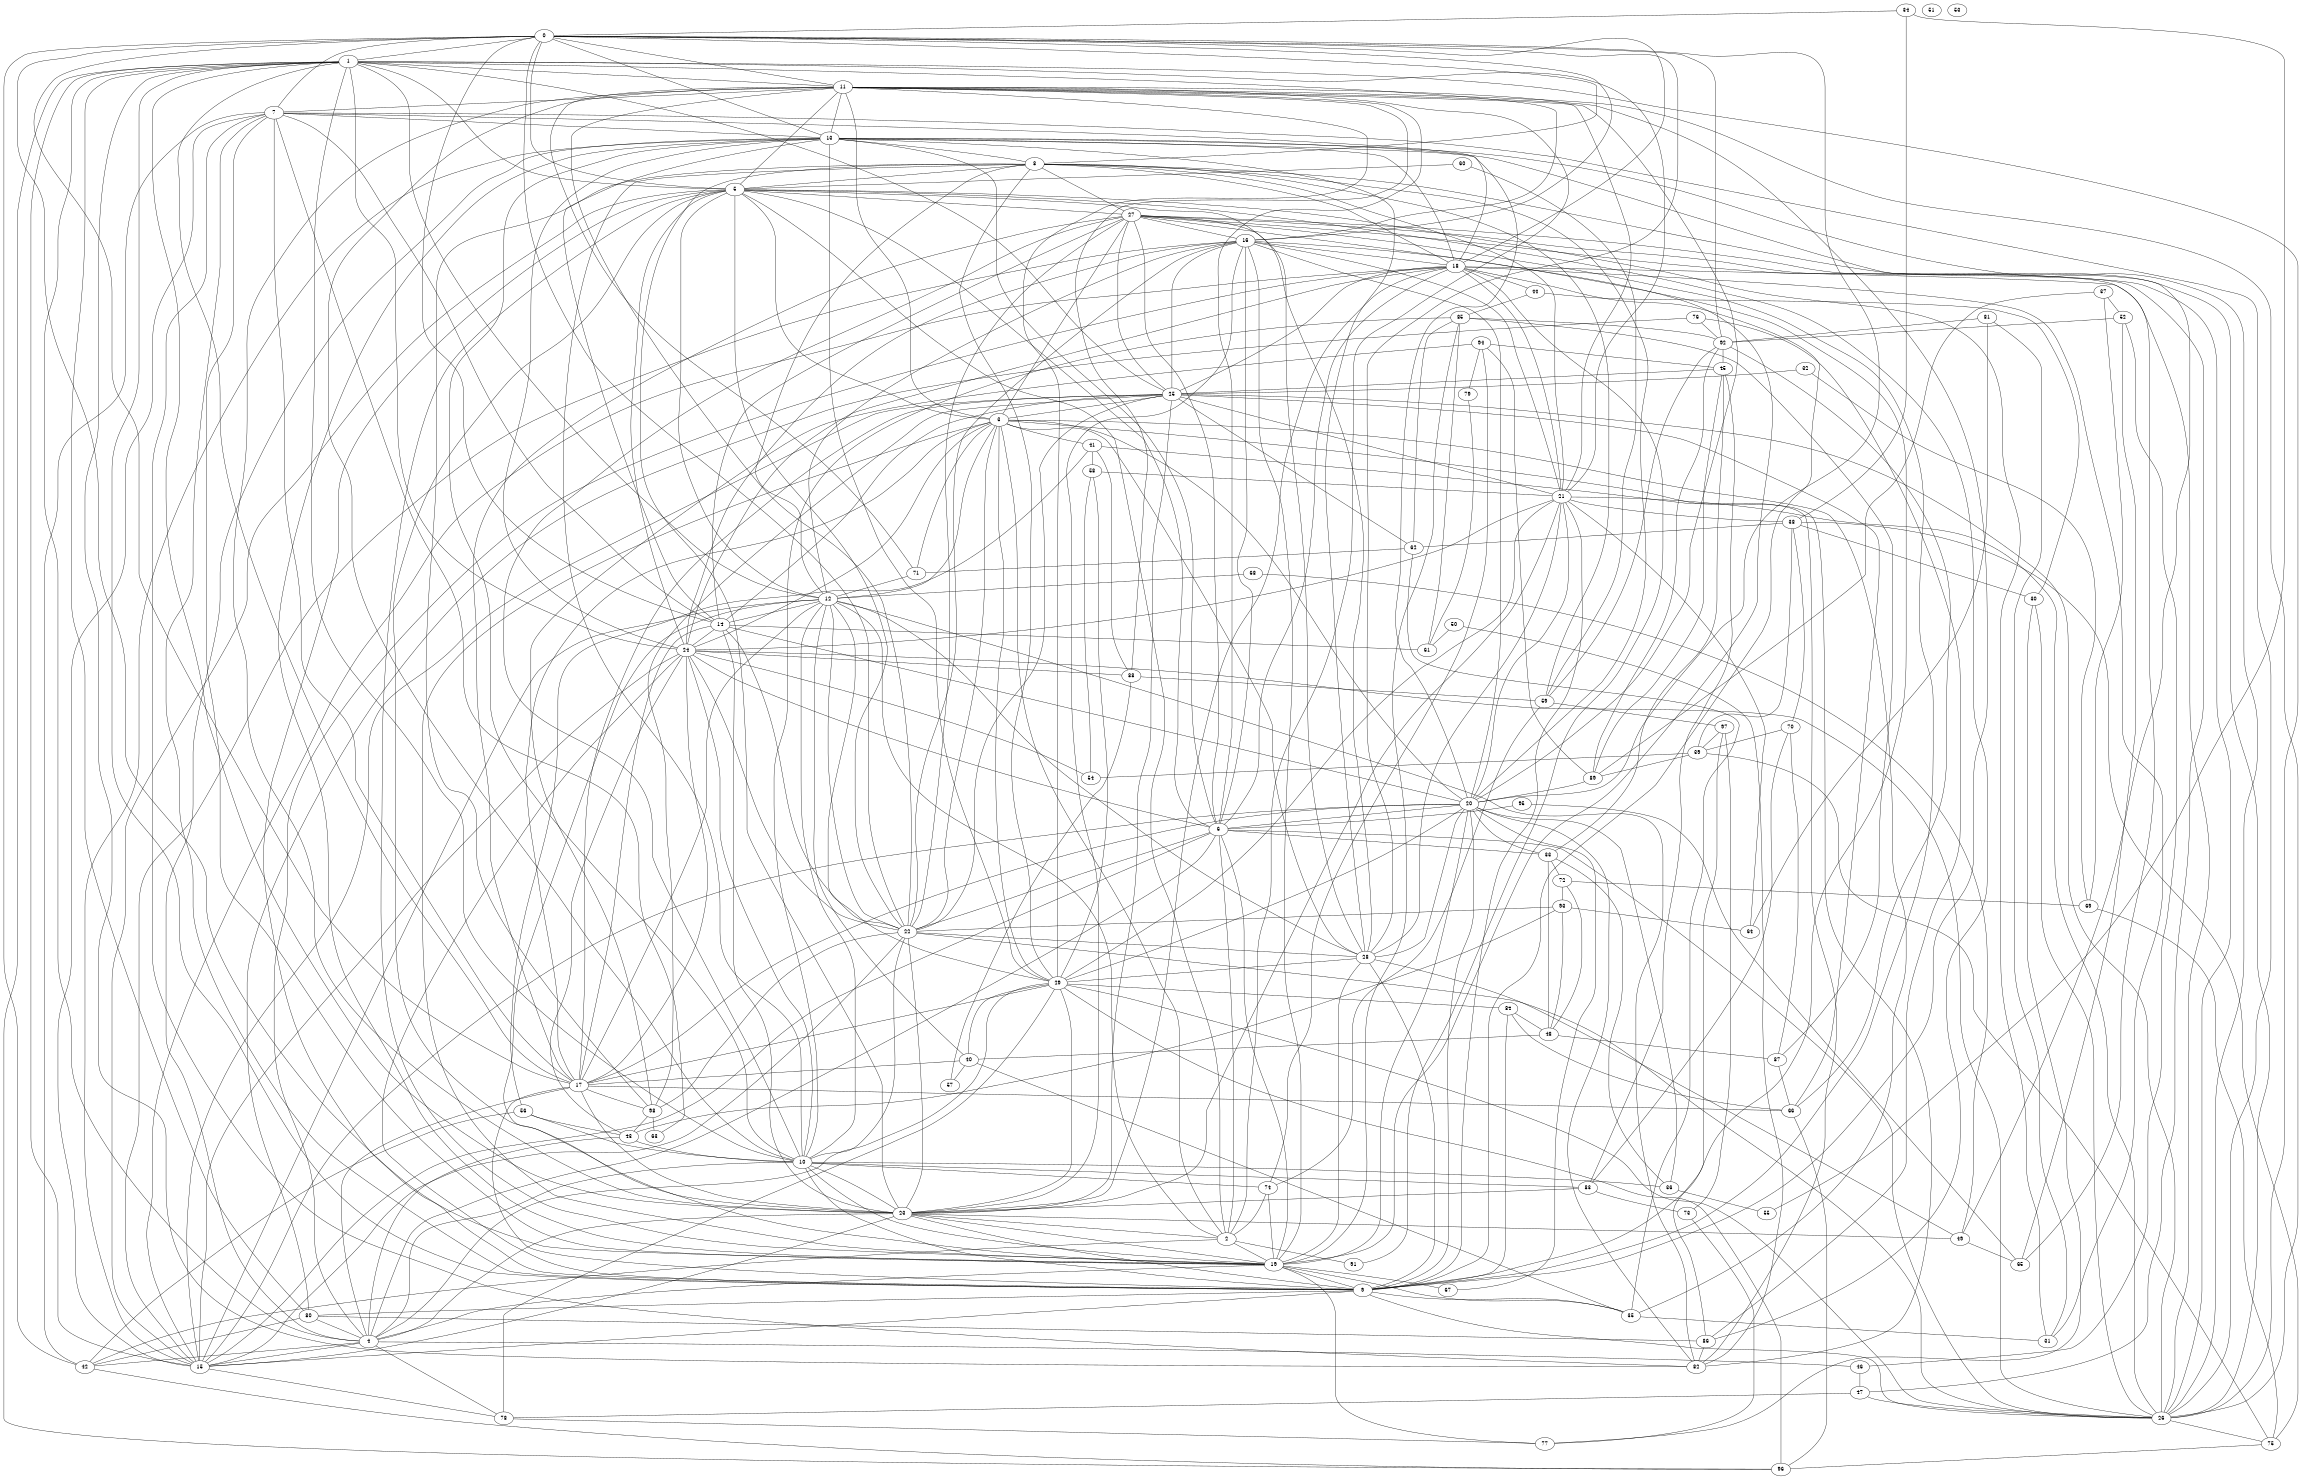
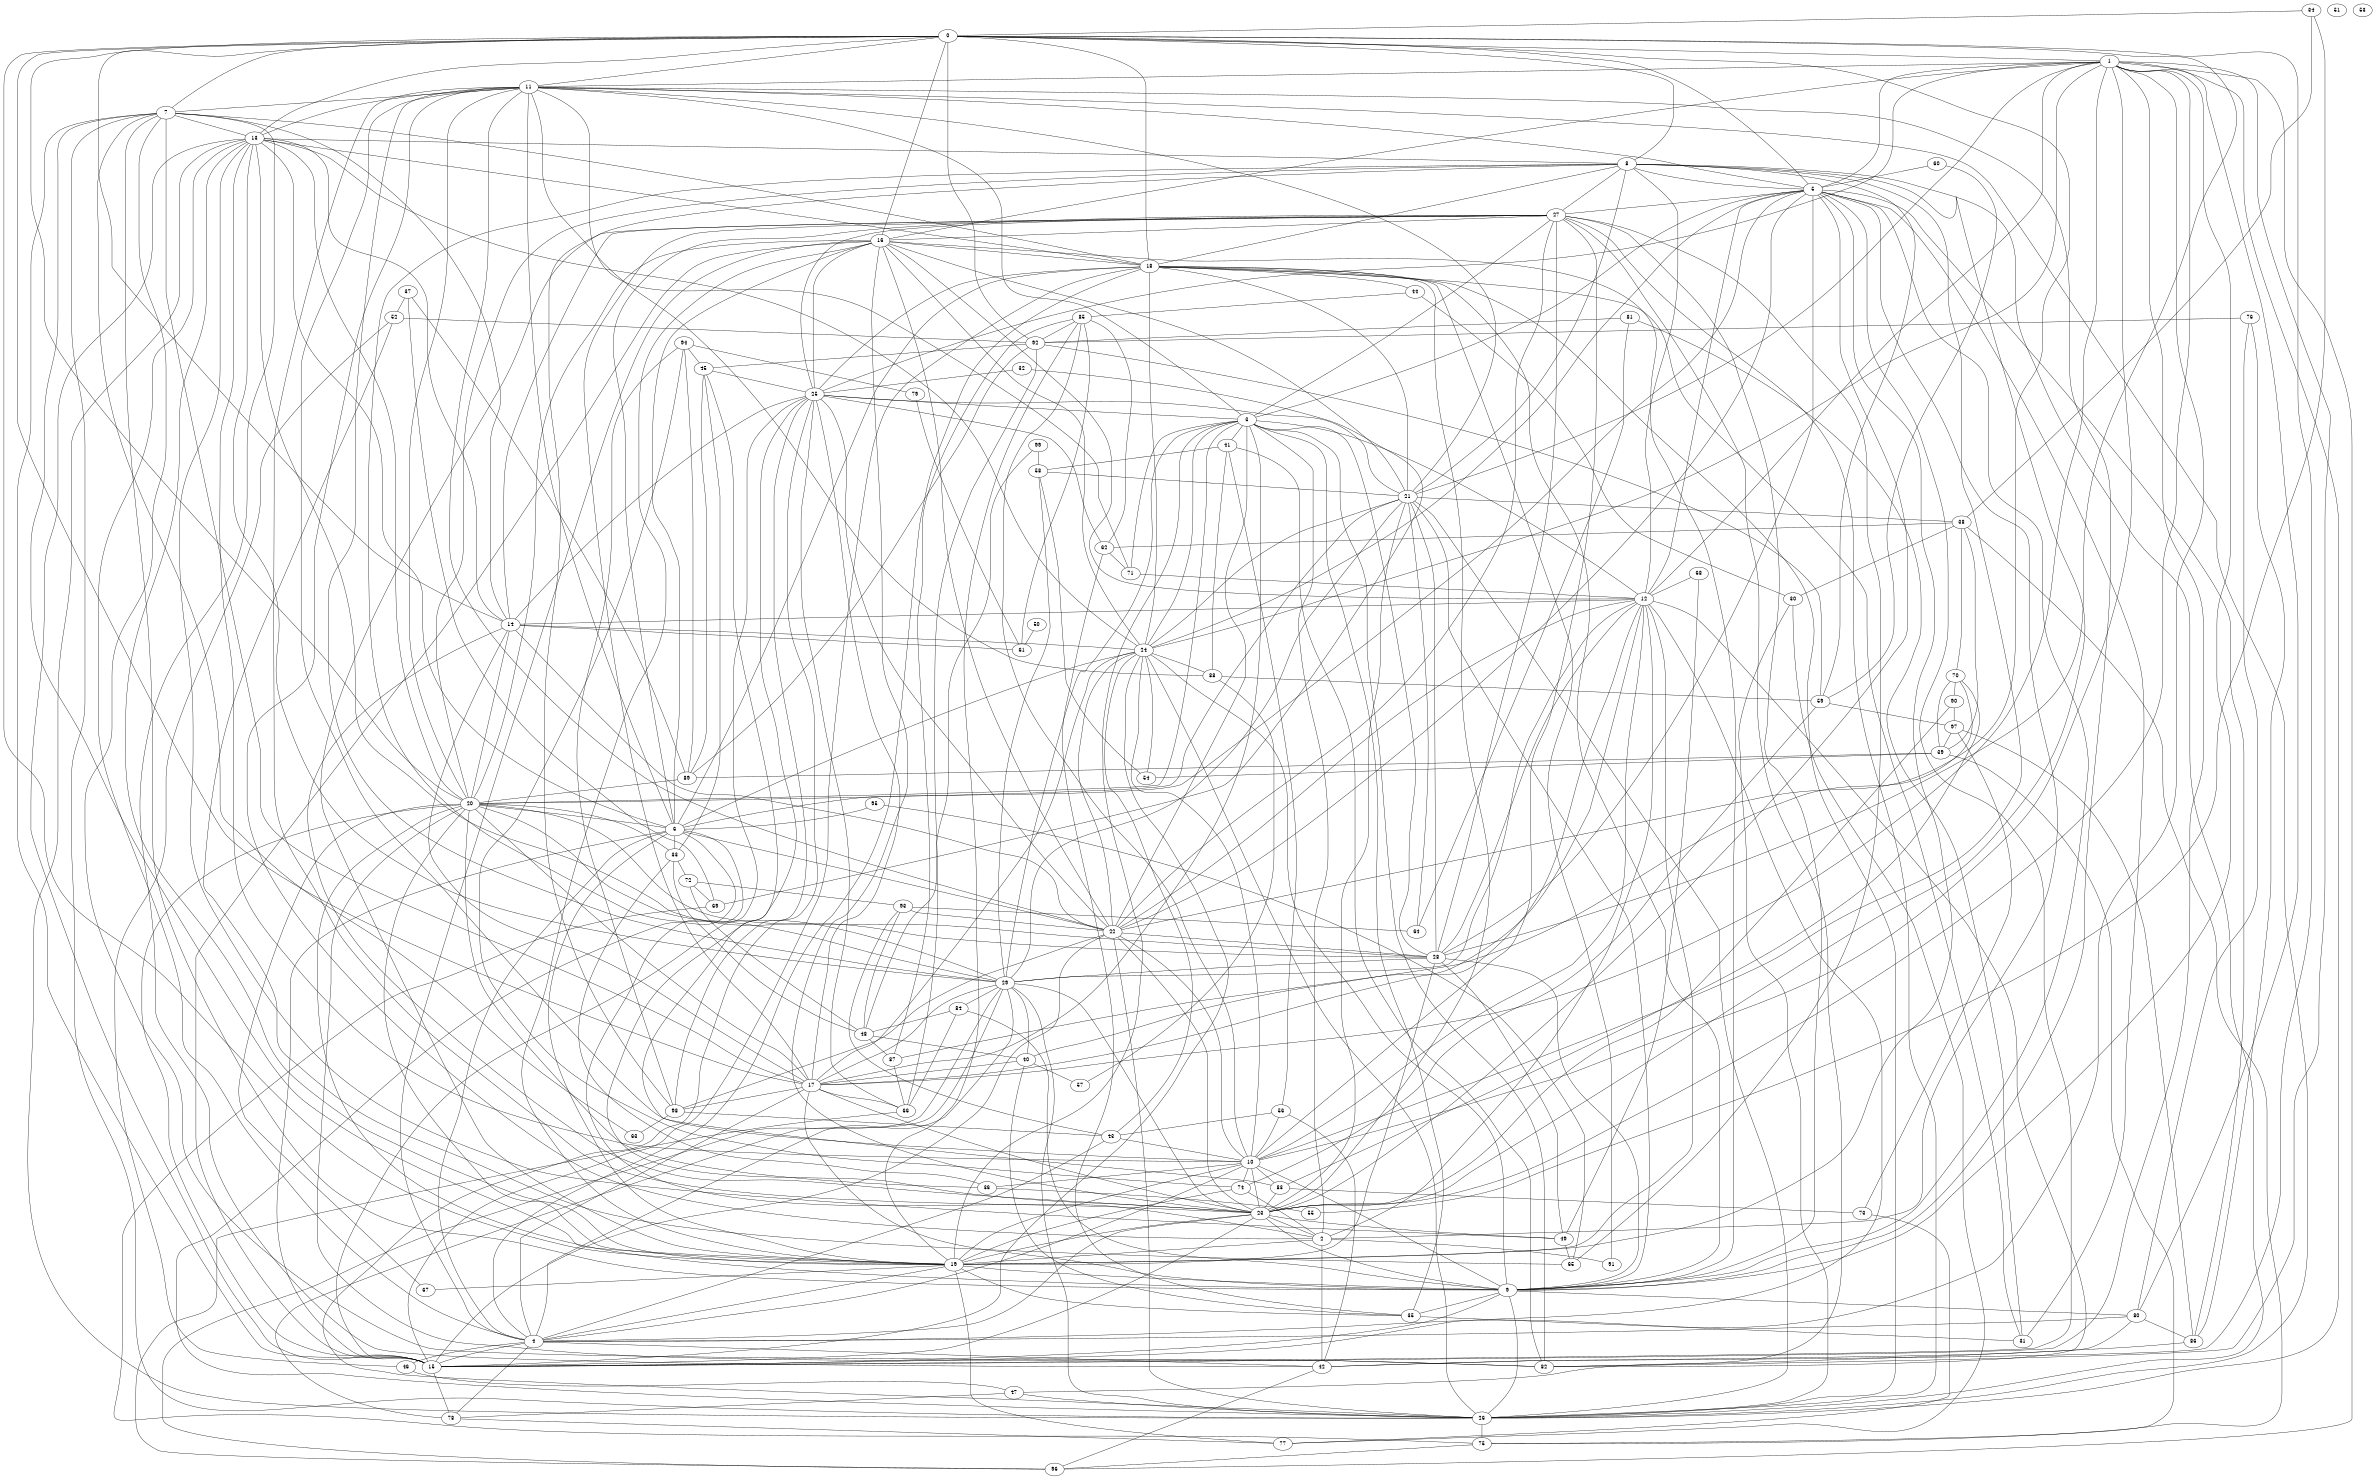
none -> (1038, 446)
none -> (1954, 702)
none -> (510, 732)
(1762, 880) -> none
